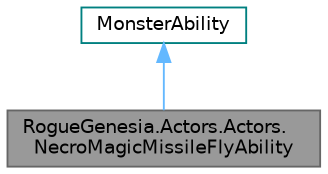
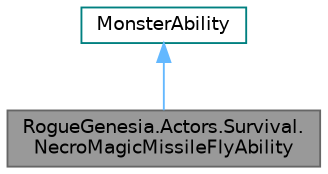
(164, 139) -> (164, 139)
